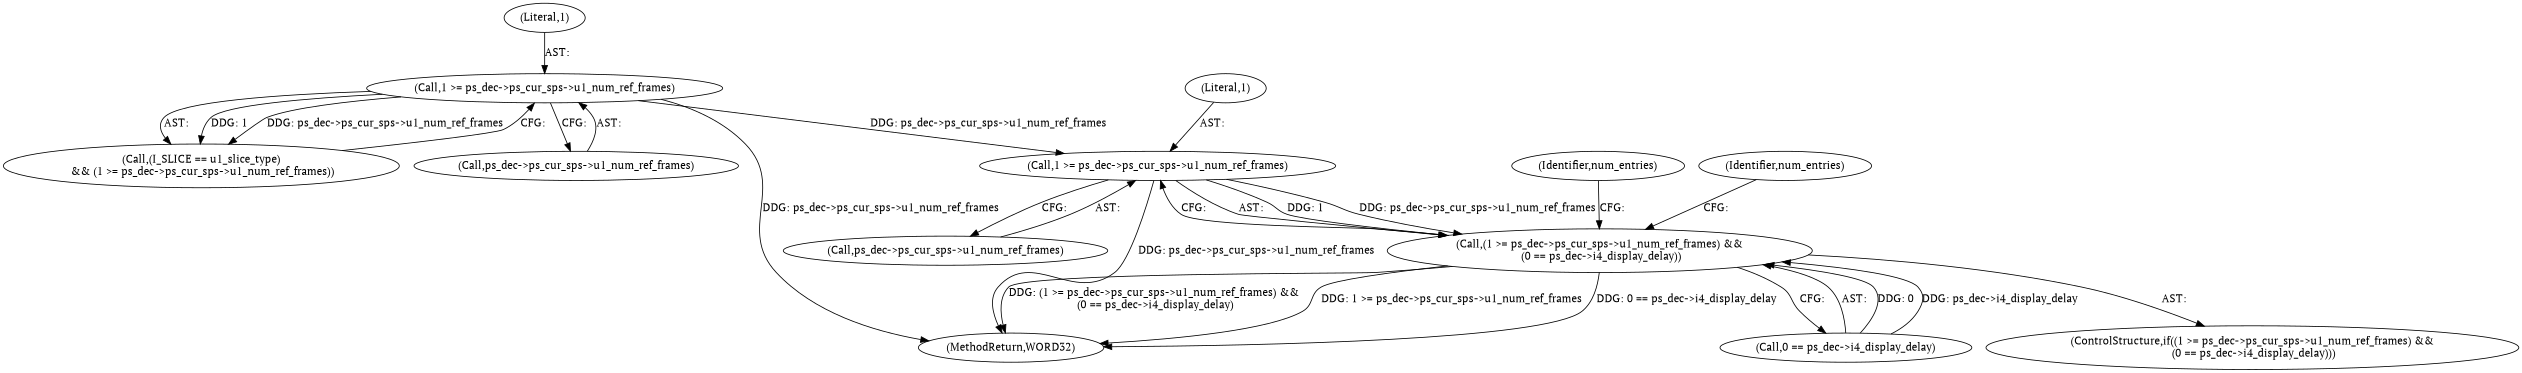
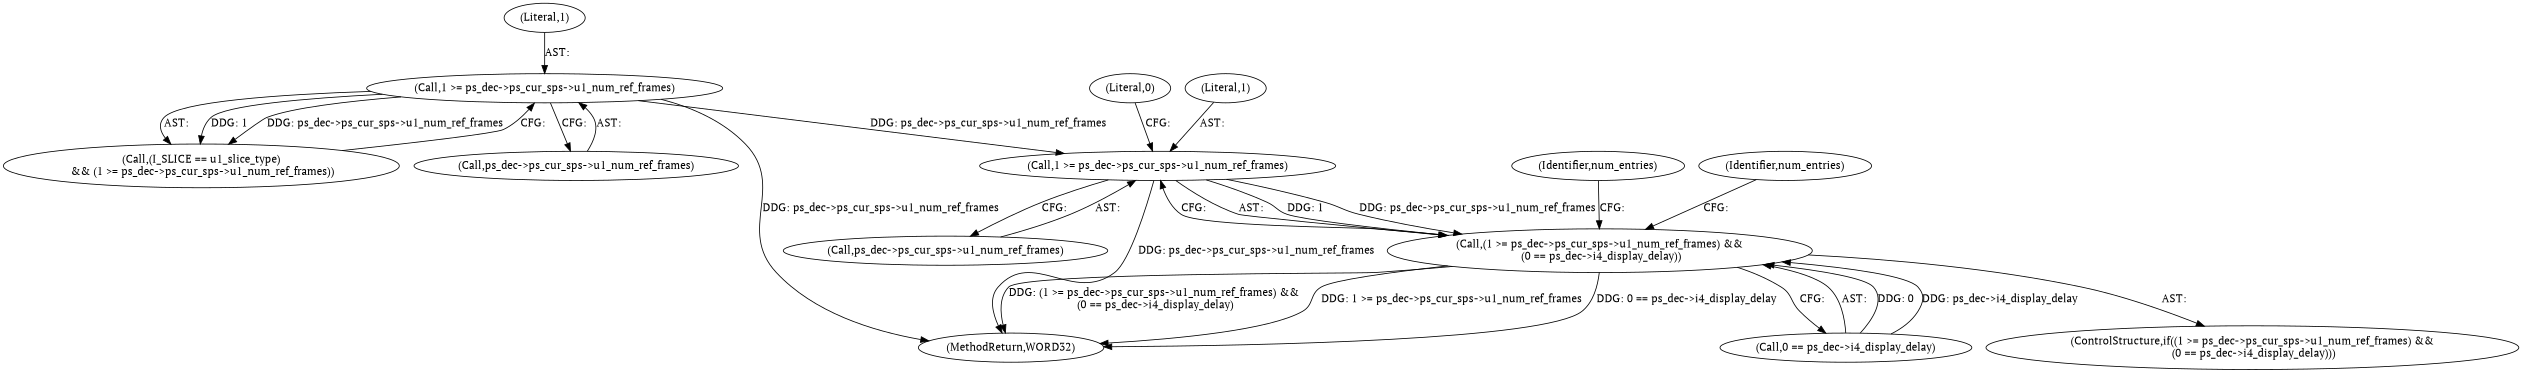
none -> (1130, 88)
